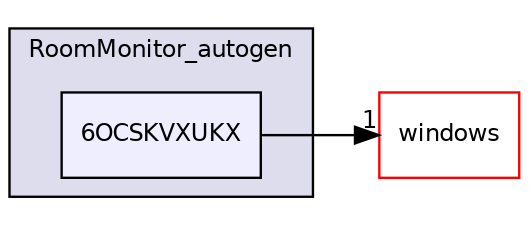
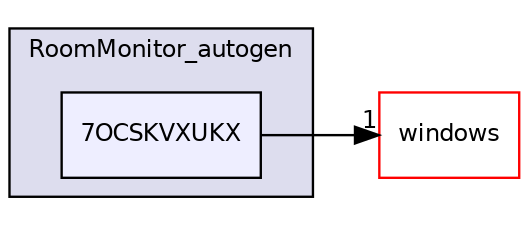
(161, 135) -> (161, 135)
